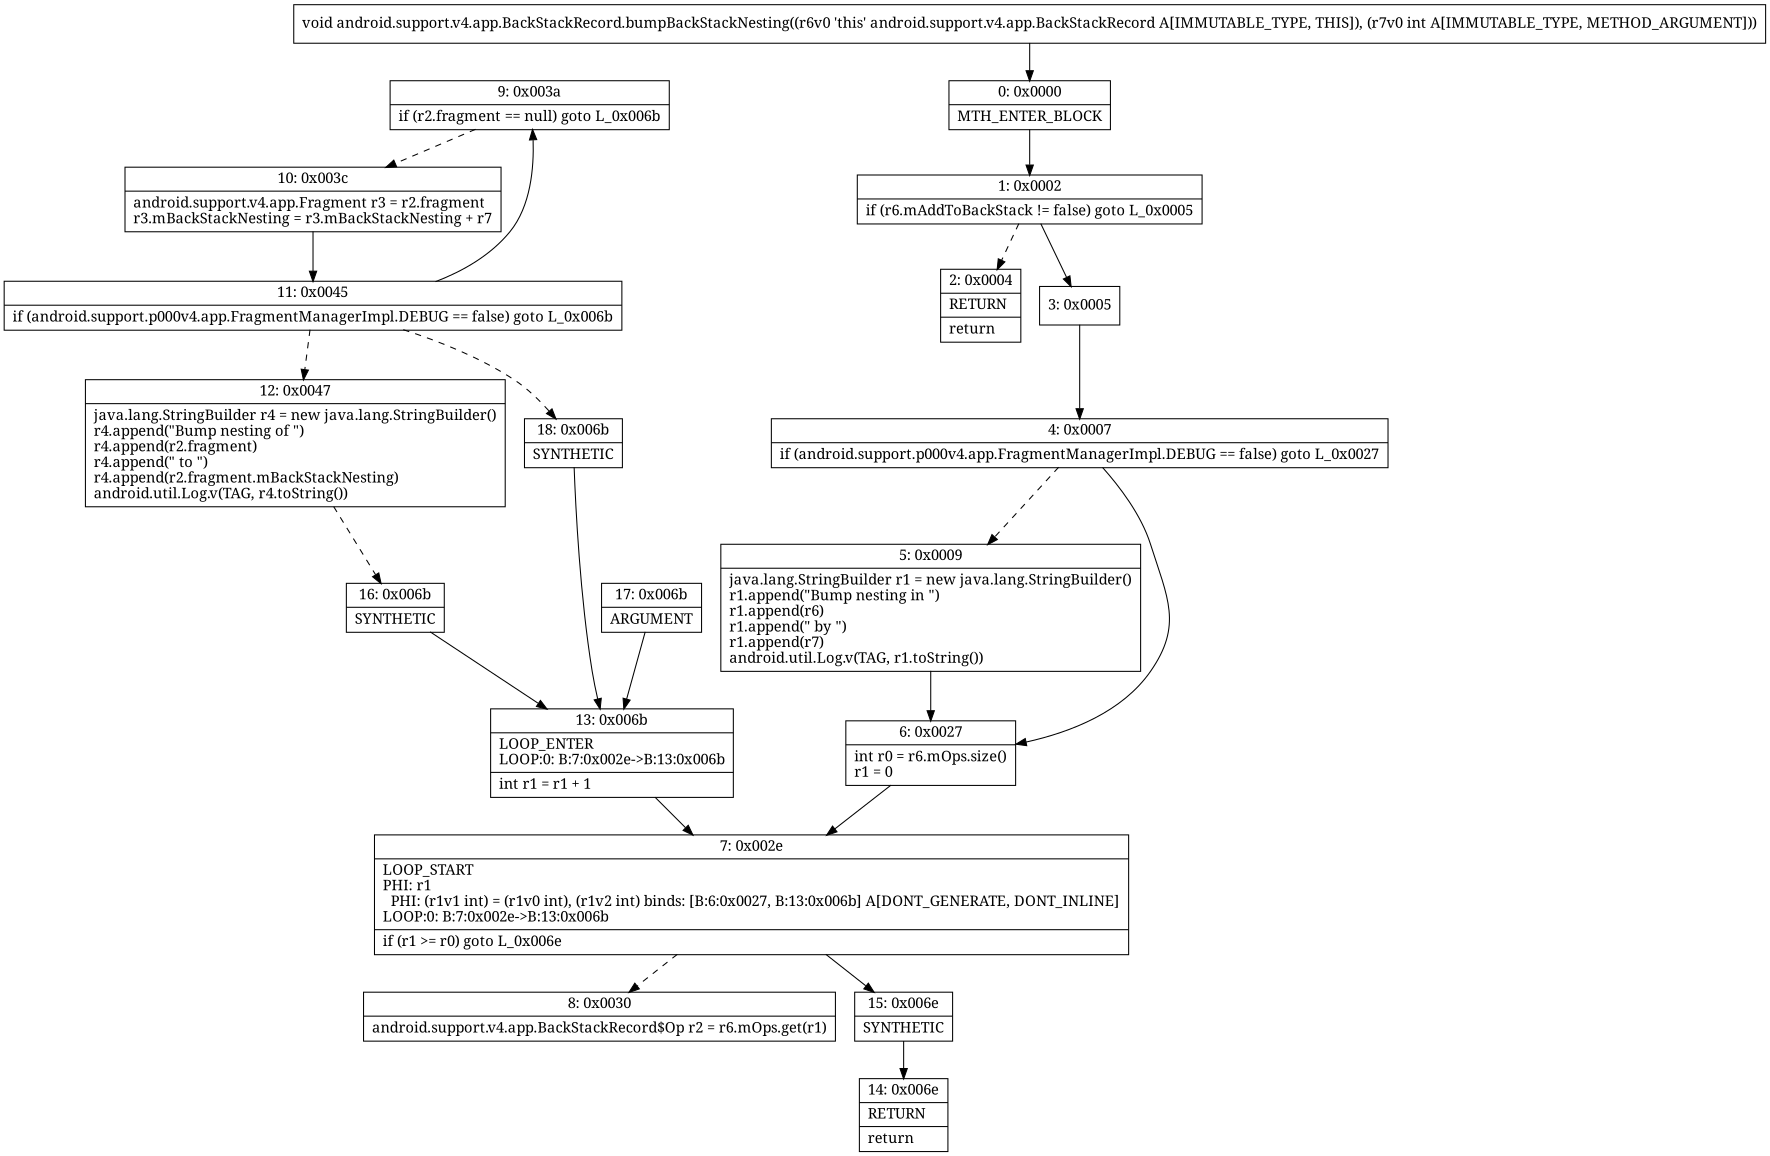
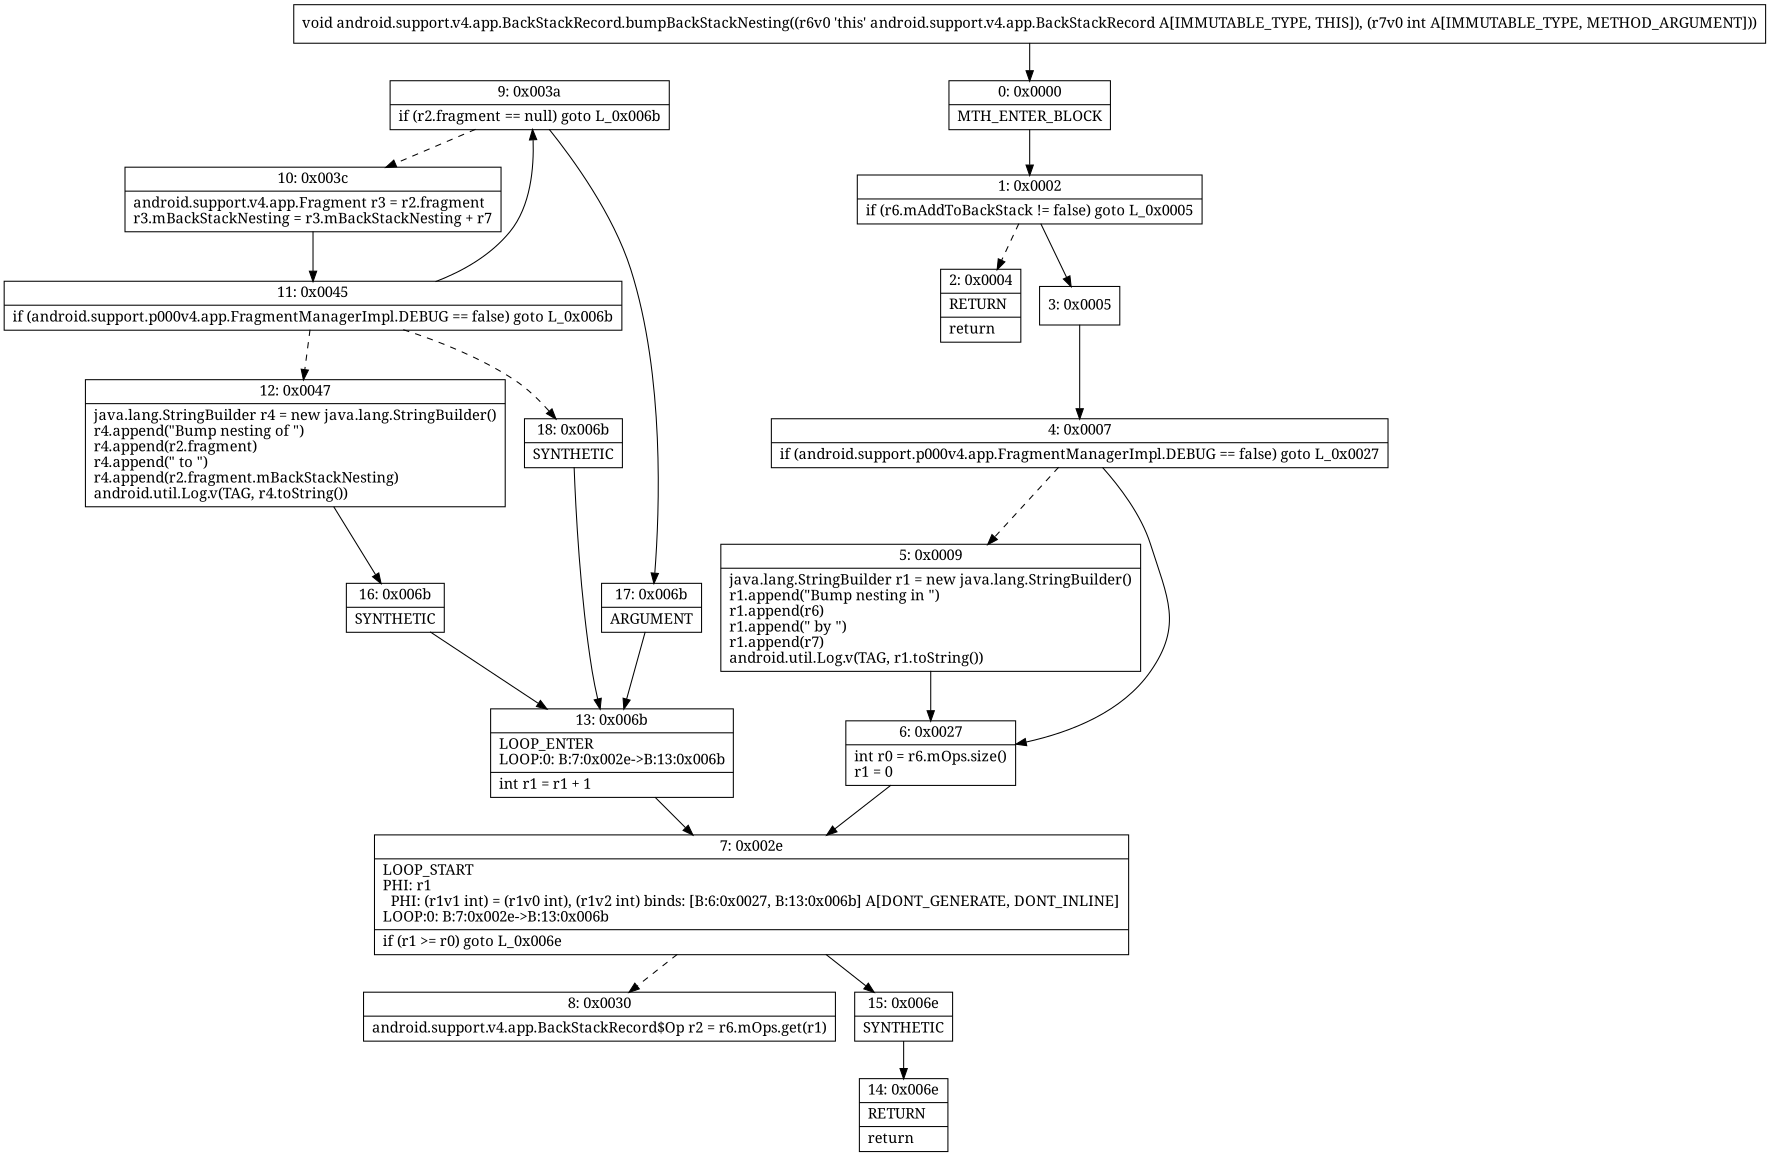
none -> (647, 339)
(355, 541) -> (355, 541)
